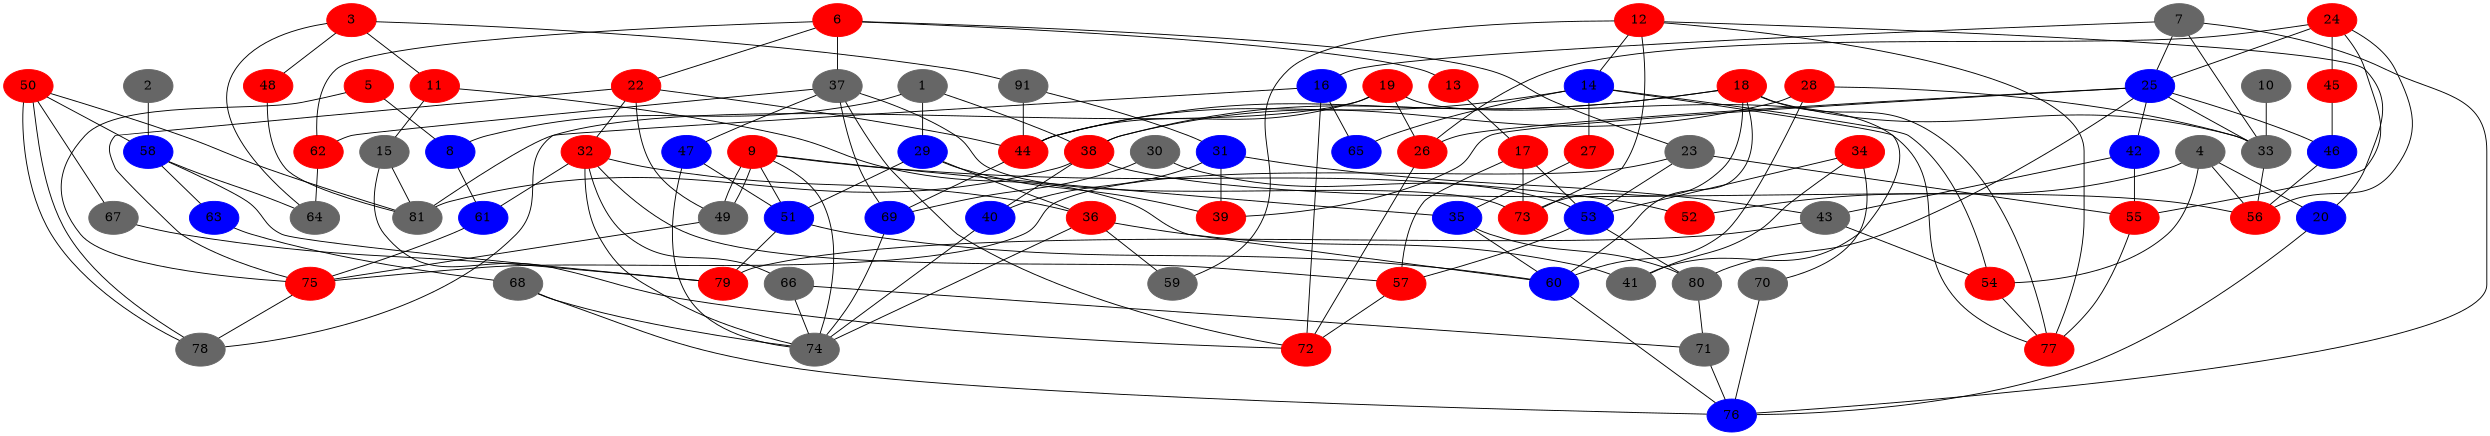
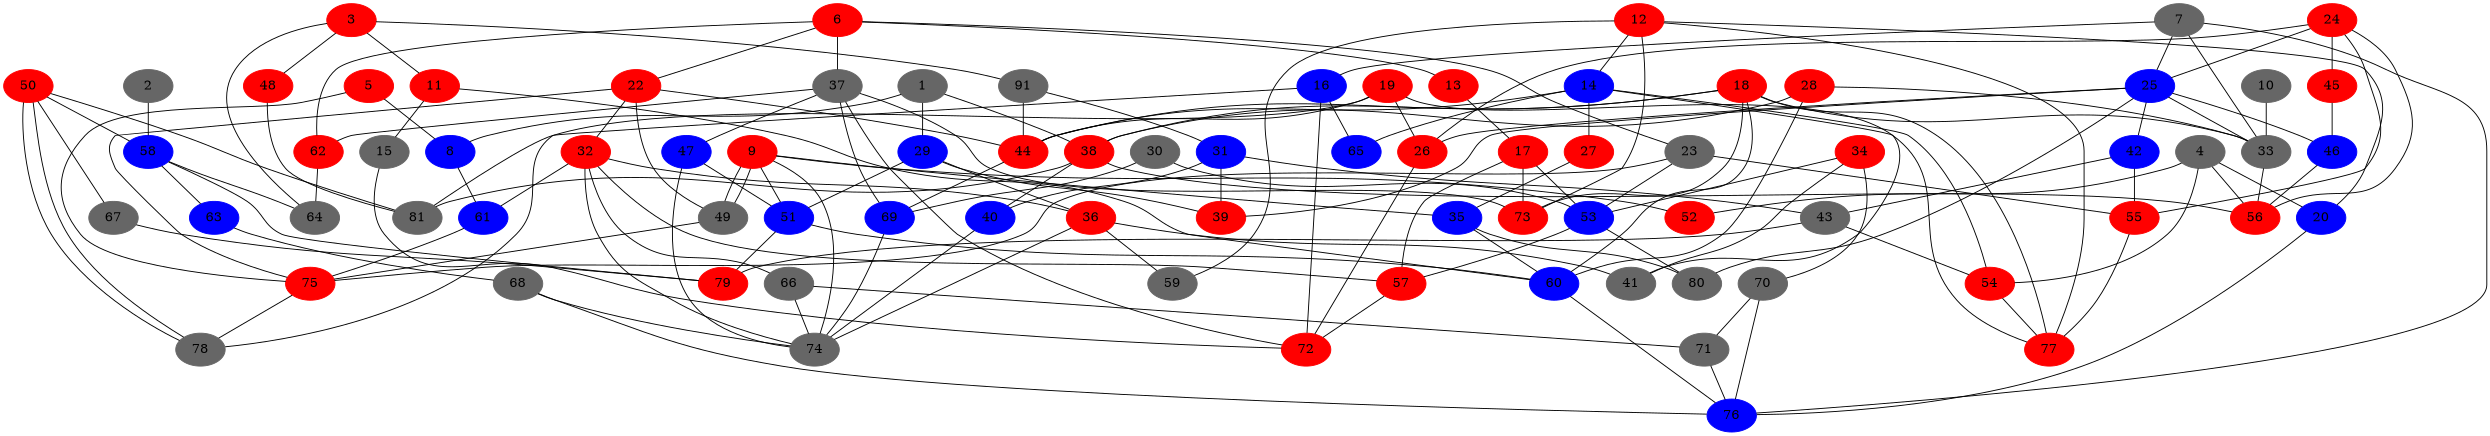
(401, 185) -> none
(1701, 317) -> (1734, 317)
